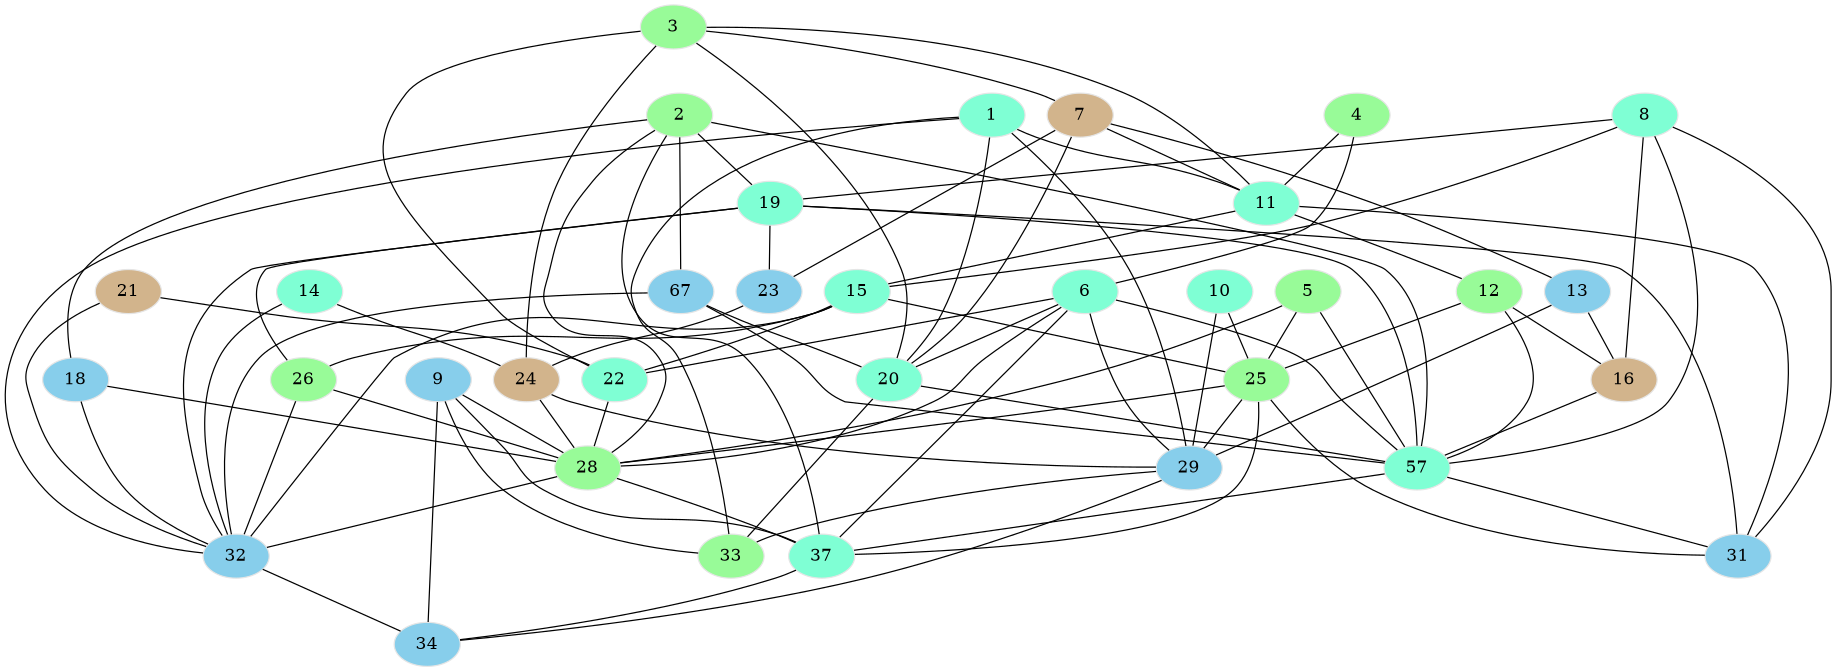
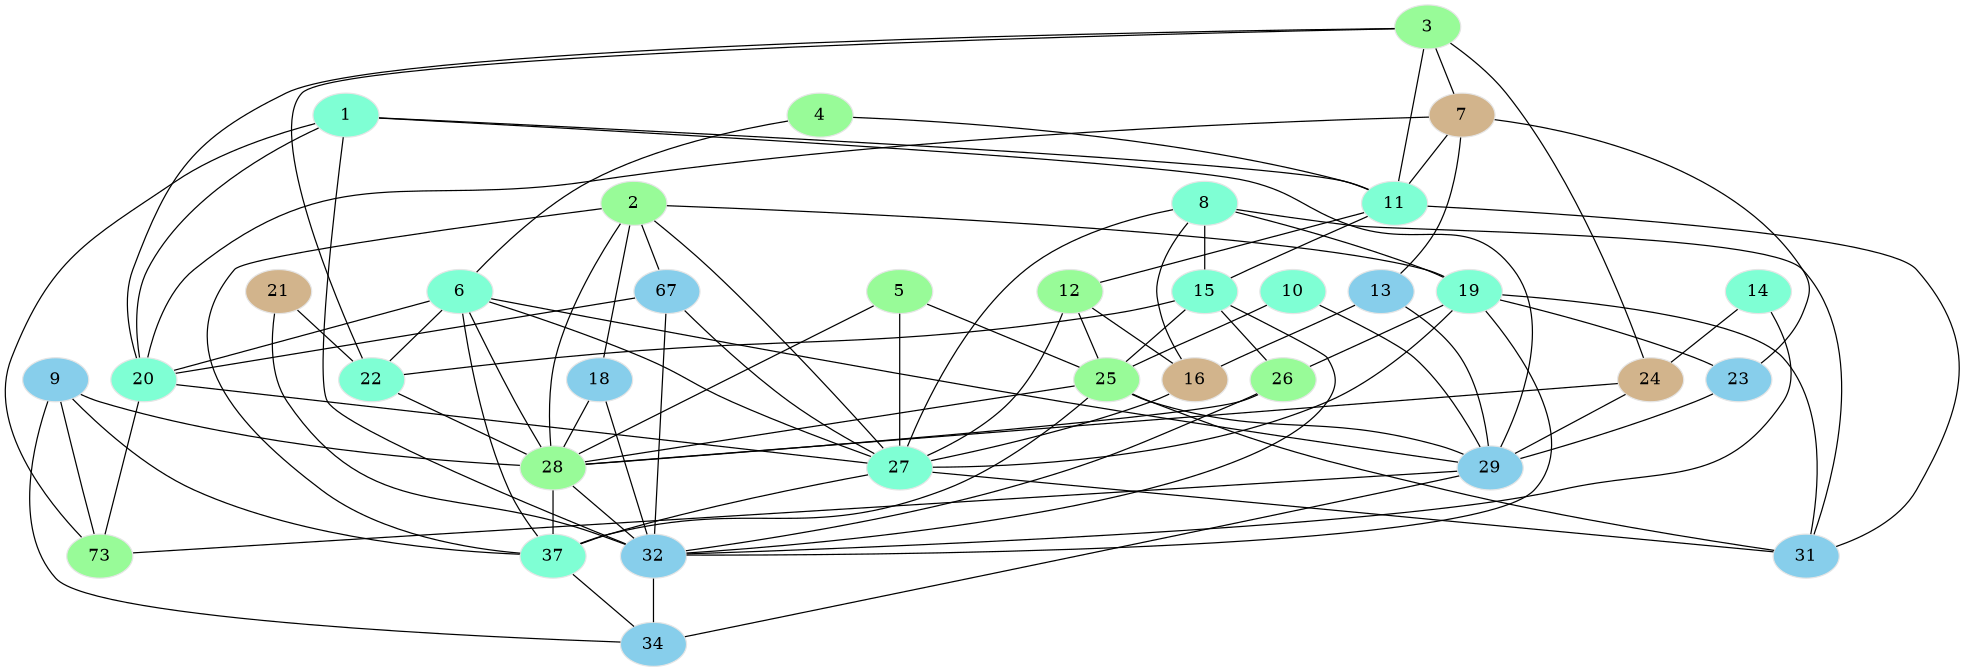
(604, 347) -> (1618, 429)
(1417, 468) -> (900, 468)
(731, 556) -> (100, 556)
